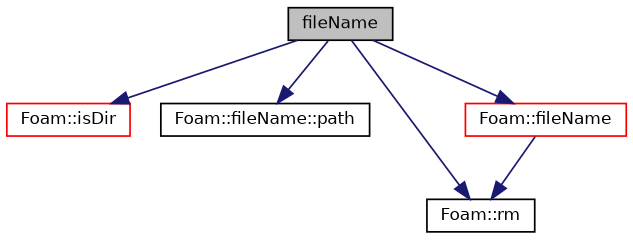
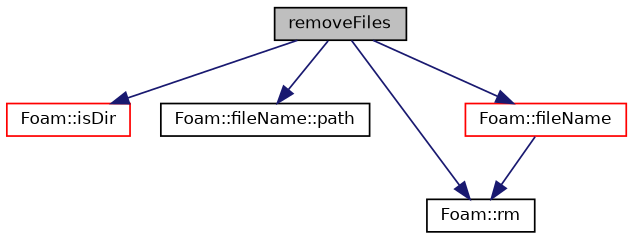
(341, 24) -> (341, 24)
